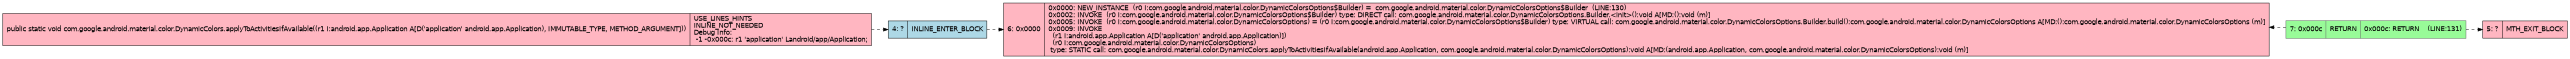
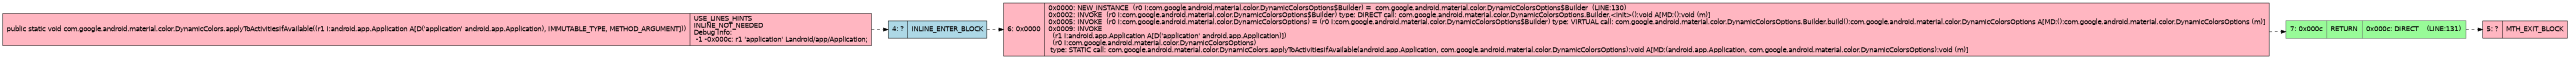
(2280, 27) -> (2275, 32)
(2413, 29) -> (2414, 29)
